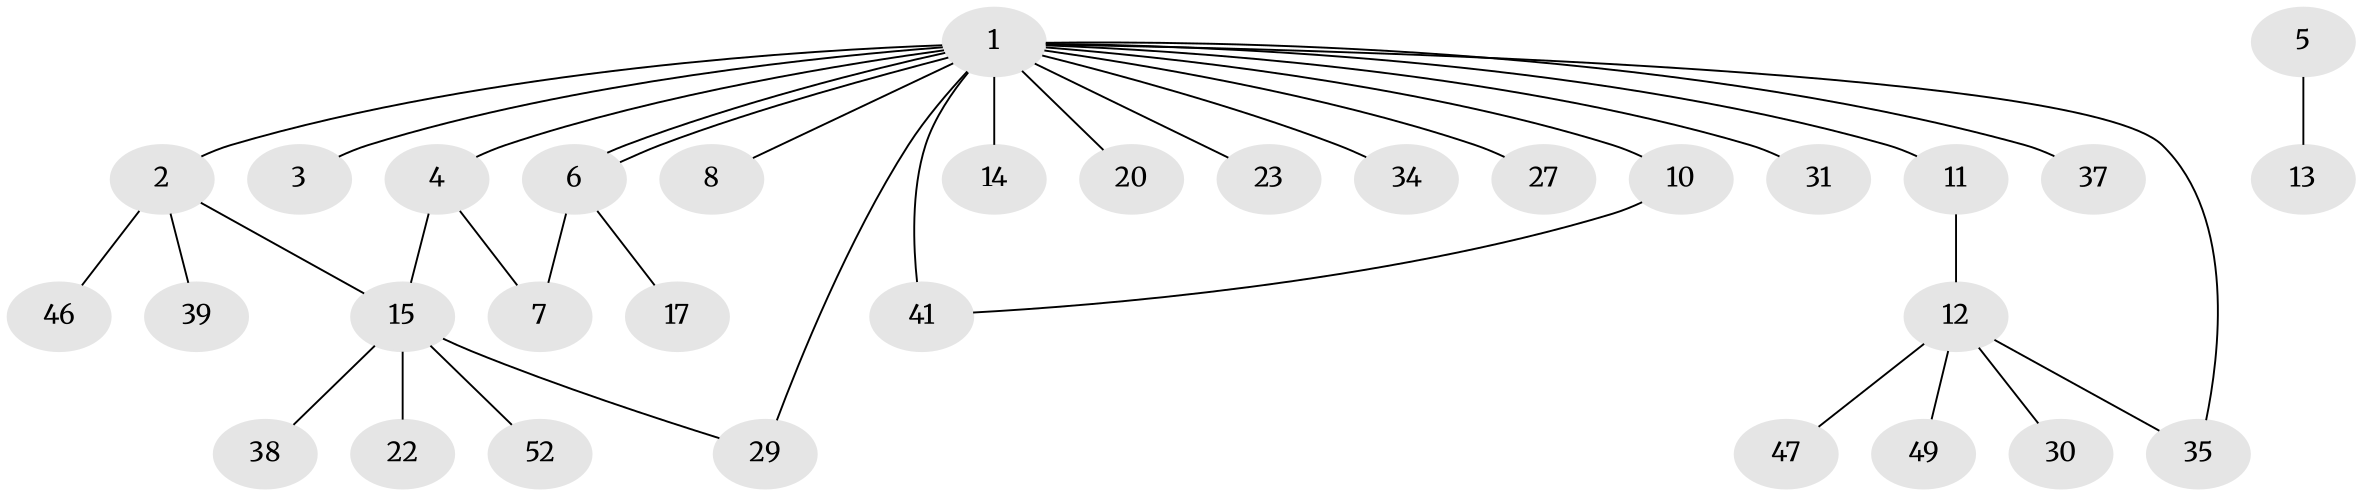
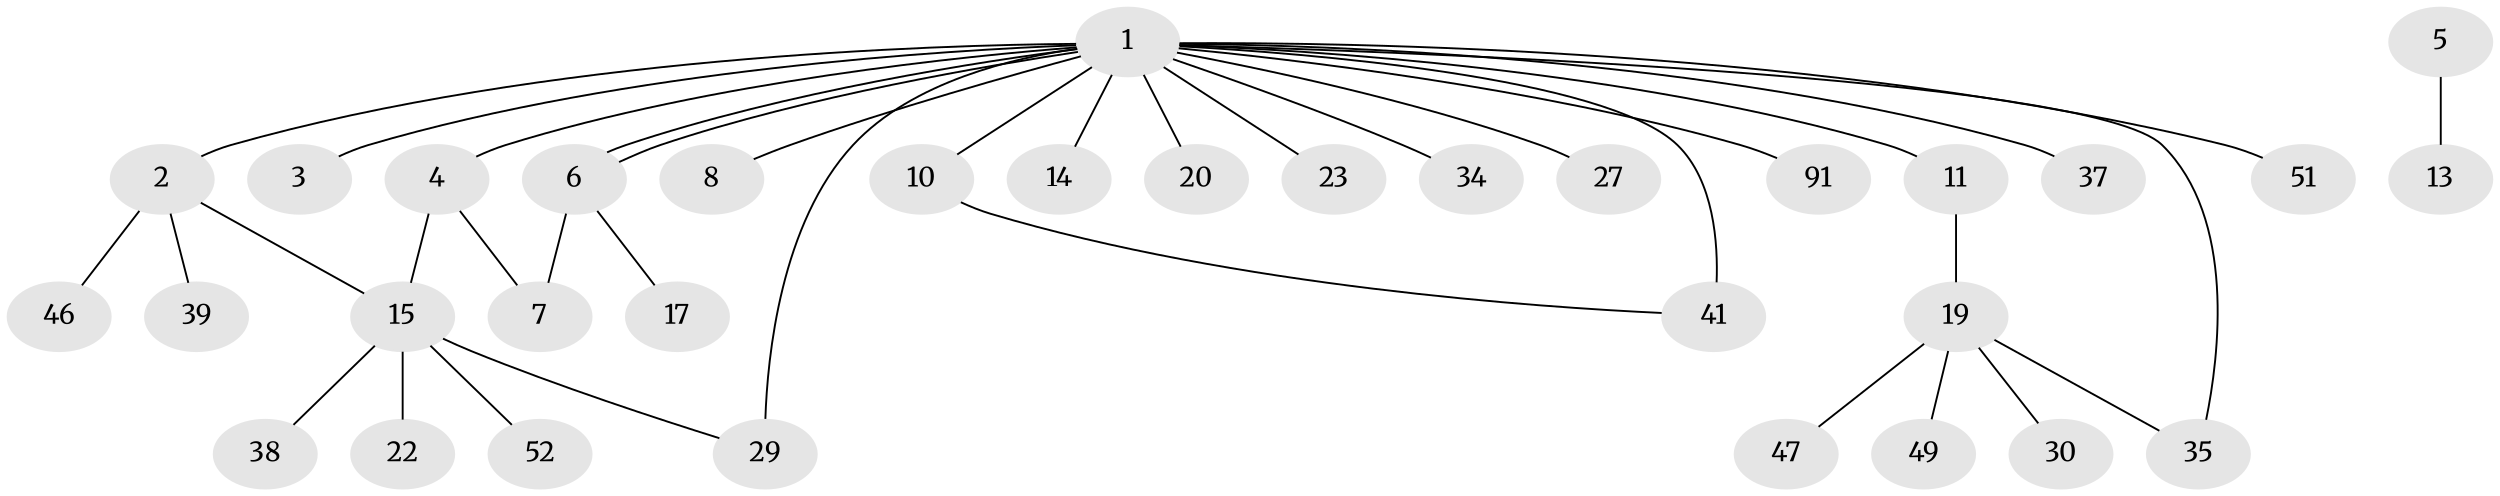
(1819, 179) -> (1819, 179)
none -> (2303, 179)
(1956, 317) -> (1956, 317)
